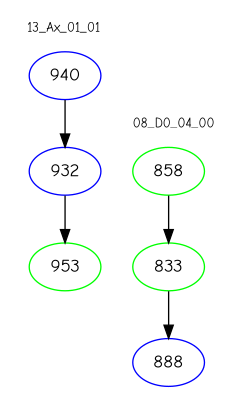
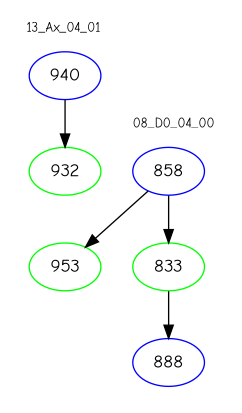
(64, 29) -> (64, 29)
(65, 171) -> (65, 171)
(169, 171) -> (169, 171)
(65, 213) -> (131, 206)
